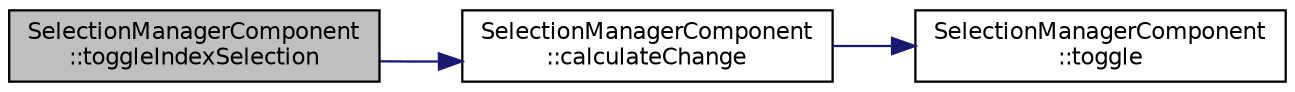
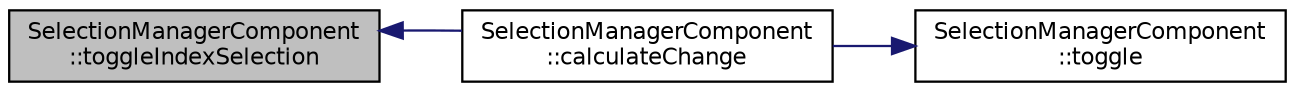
(409, 62) -> (432, 30)
